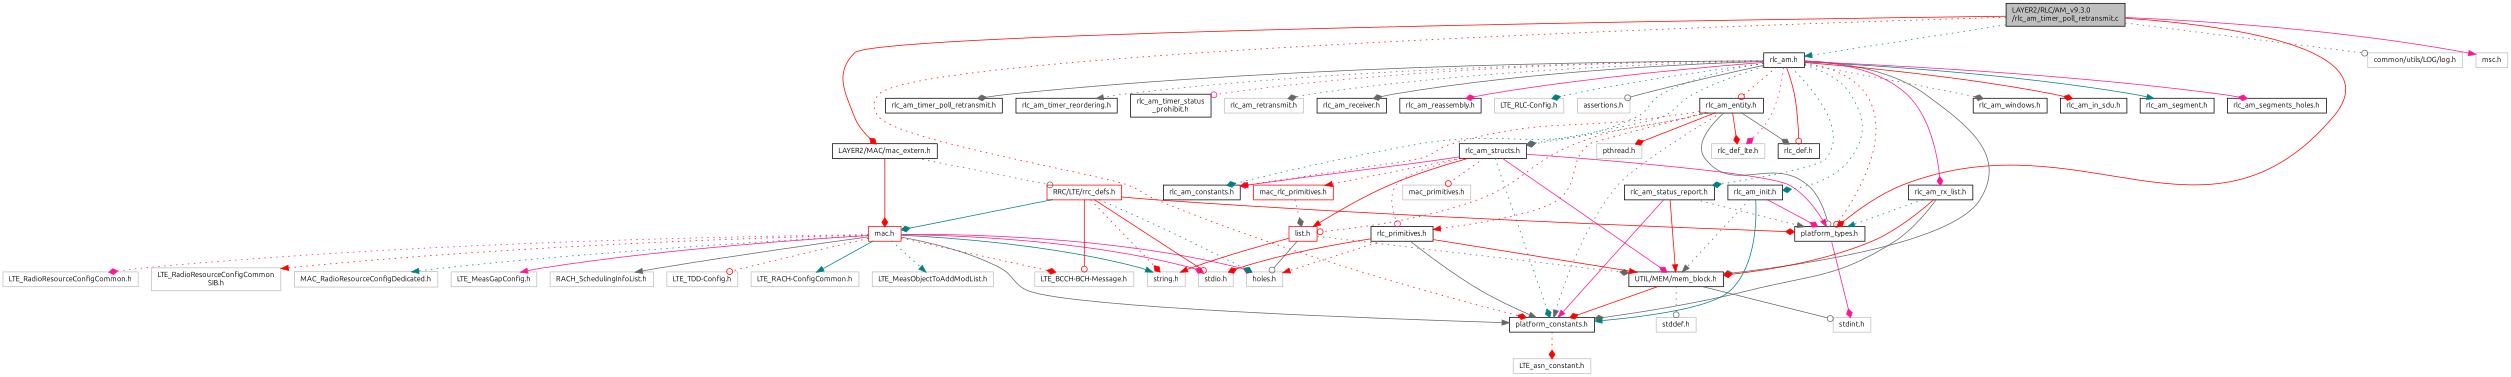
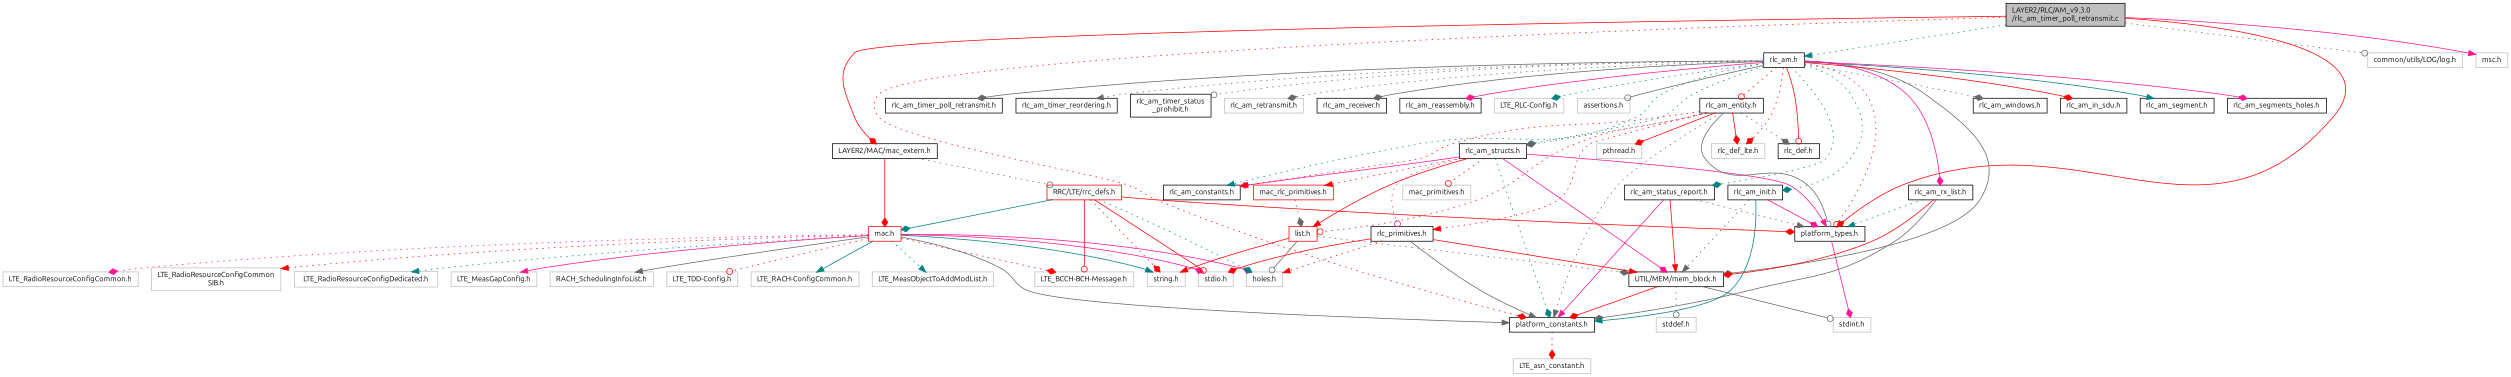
(1353, 79) -> (1353, 79)
(1775, 106) -> (1775, 106)
(1759, 125) -> (1759, 125)
(1505, 139) -> (1505, 139)
(366, 279) -> (366, 279)
